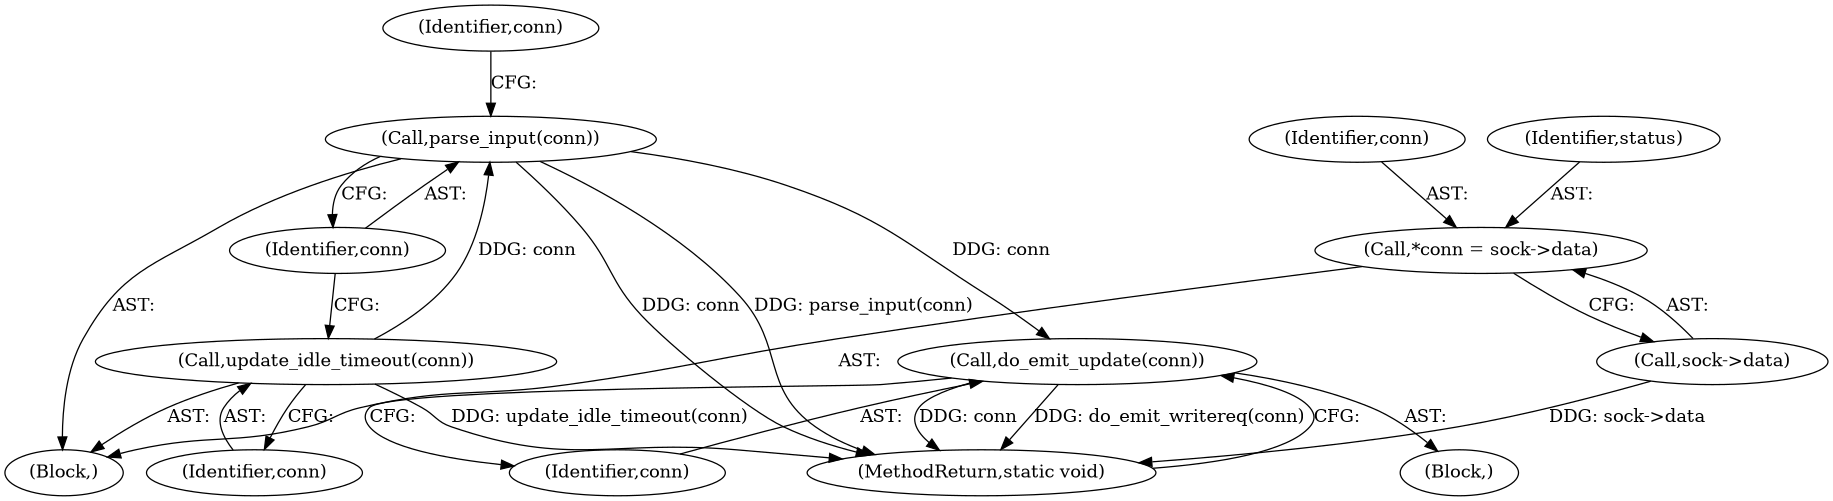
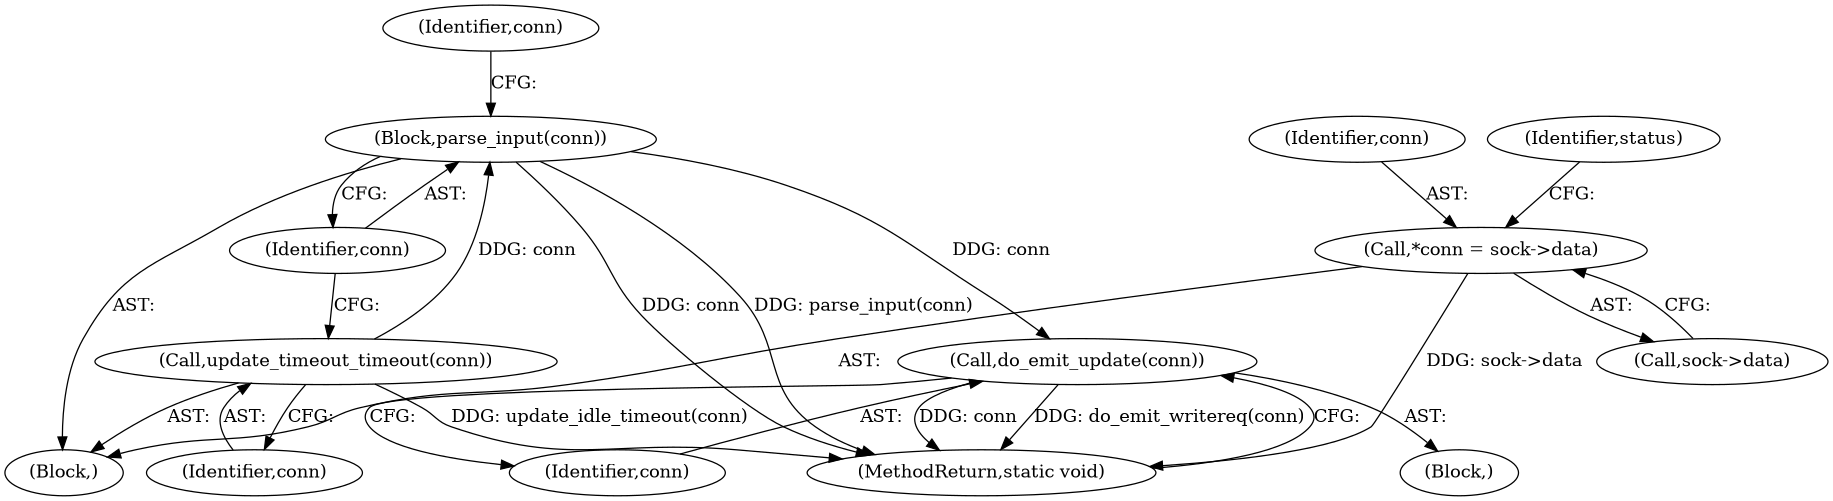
(491, 139) -> (491, 139)
(1575, 195) -> (1575, 195)
(1615, 306) -> (1615, 306)
(1691, 306) -> (1691, 306)
(326, 362) -> (326, 362)
(1404, 435) -> (1357, 434)
